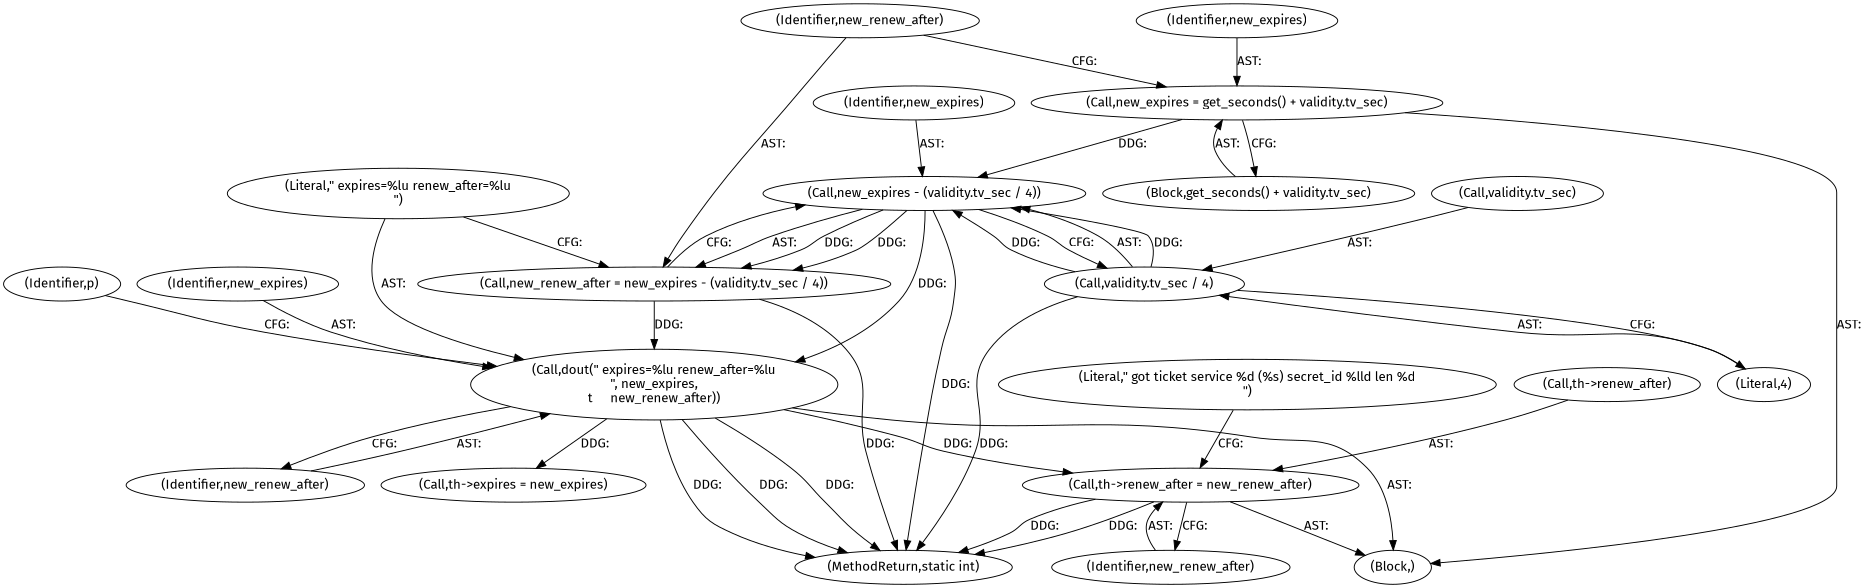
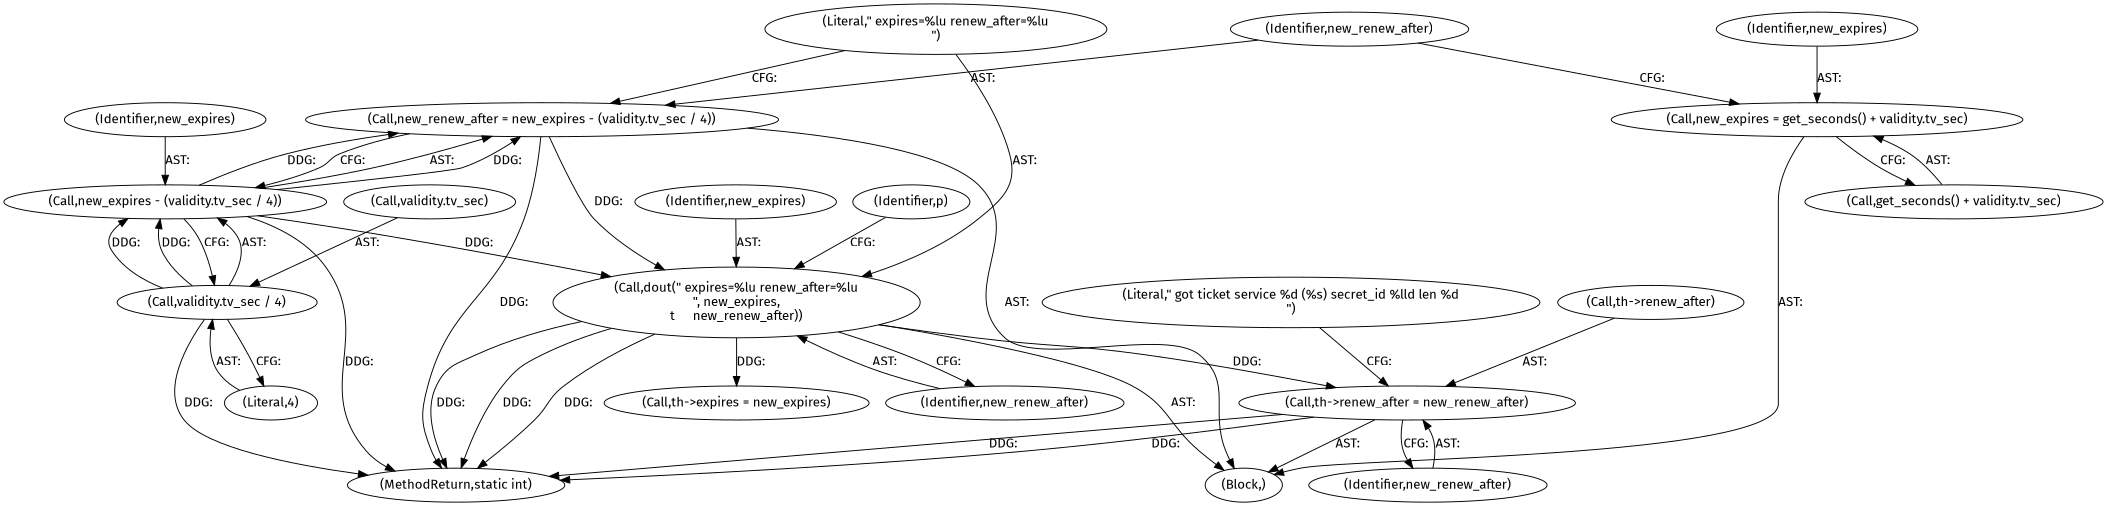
(1085, 147) -> none
(1259, 193) -> (1954, 202)
none -> (986, 297)
